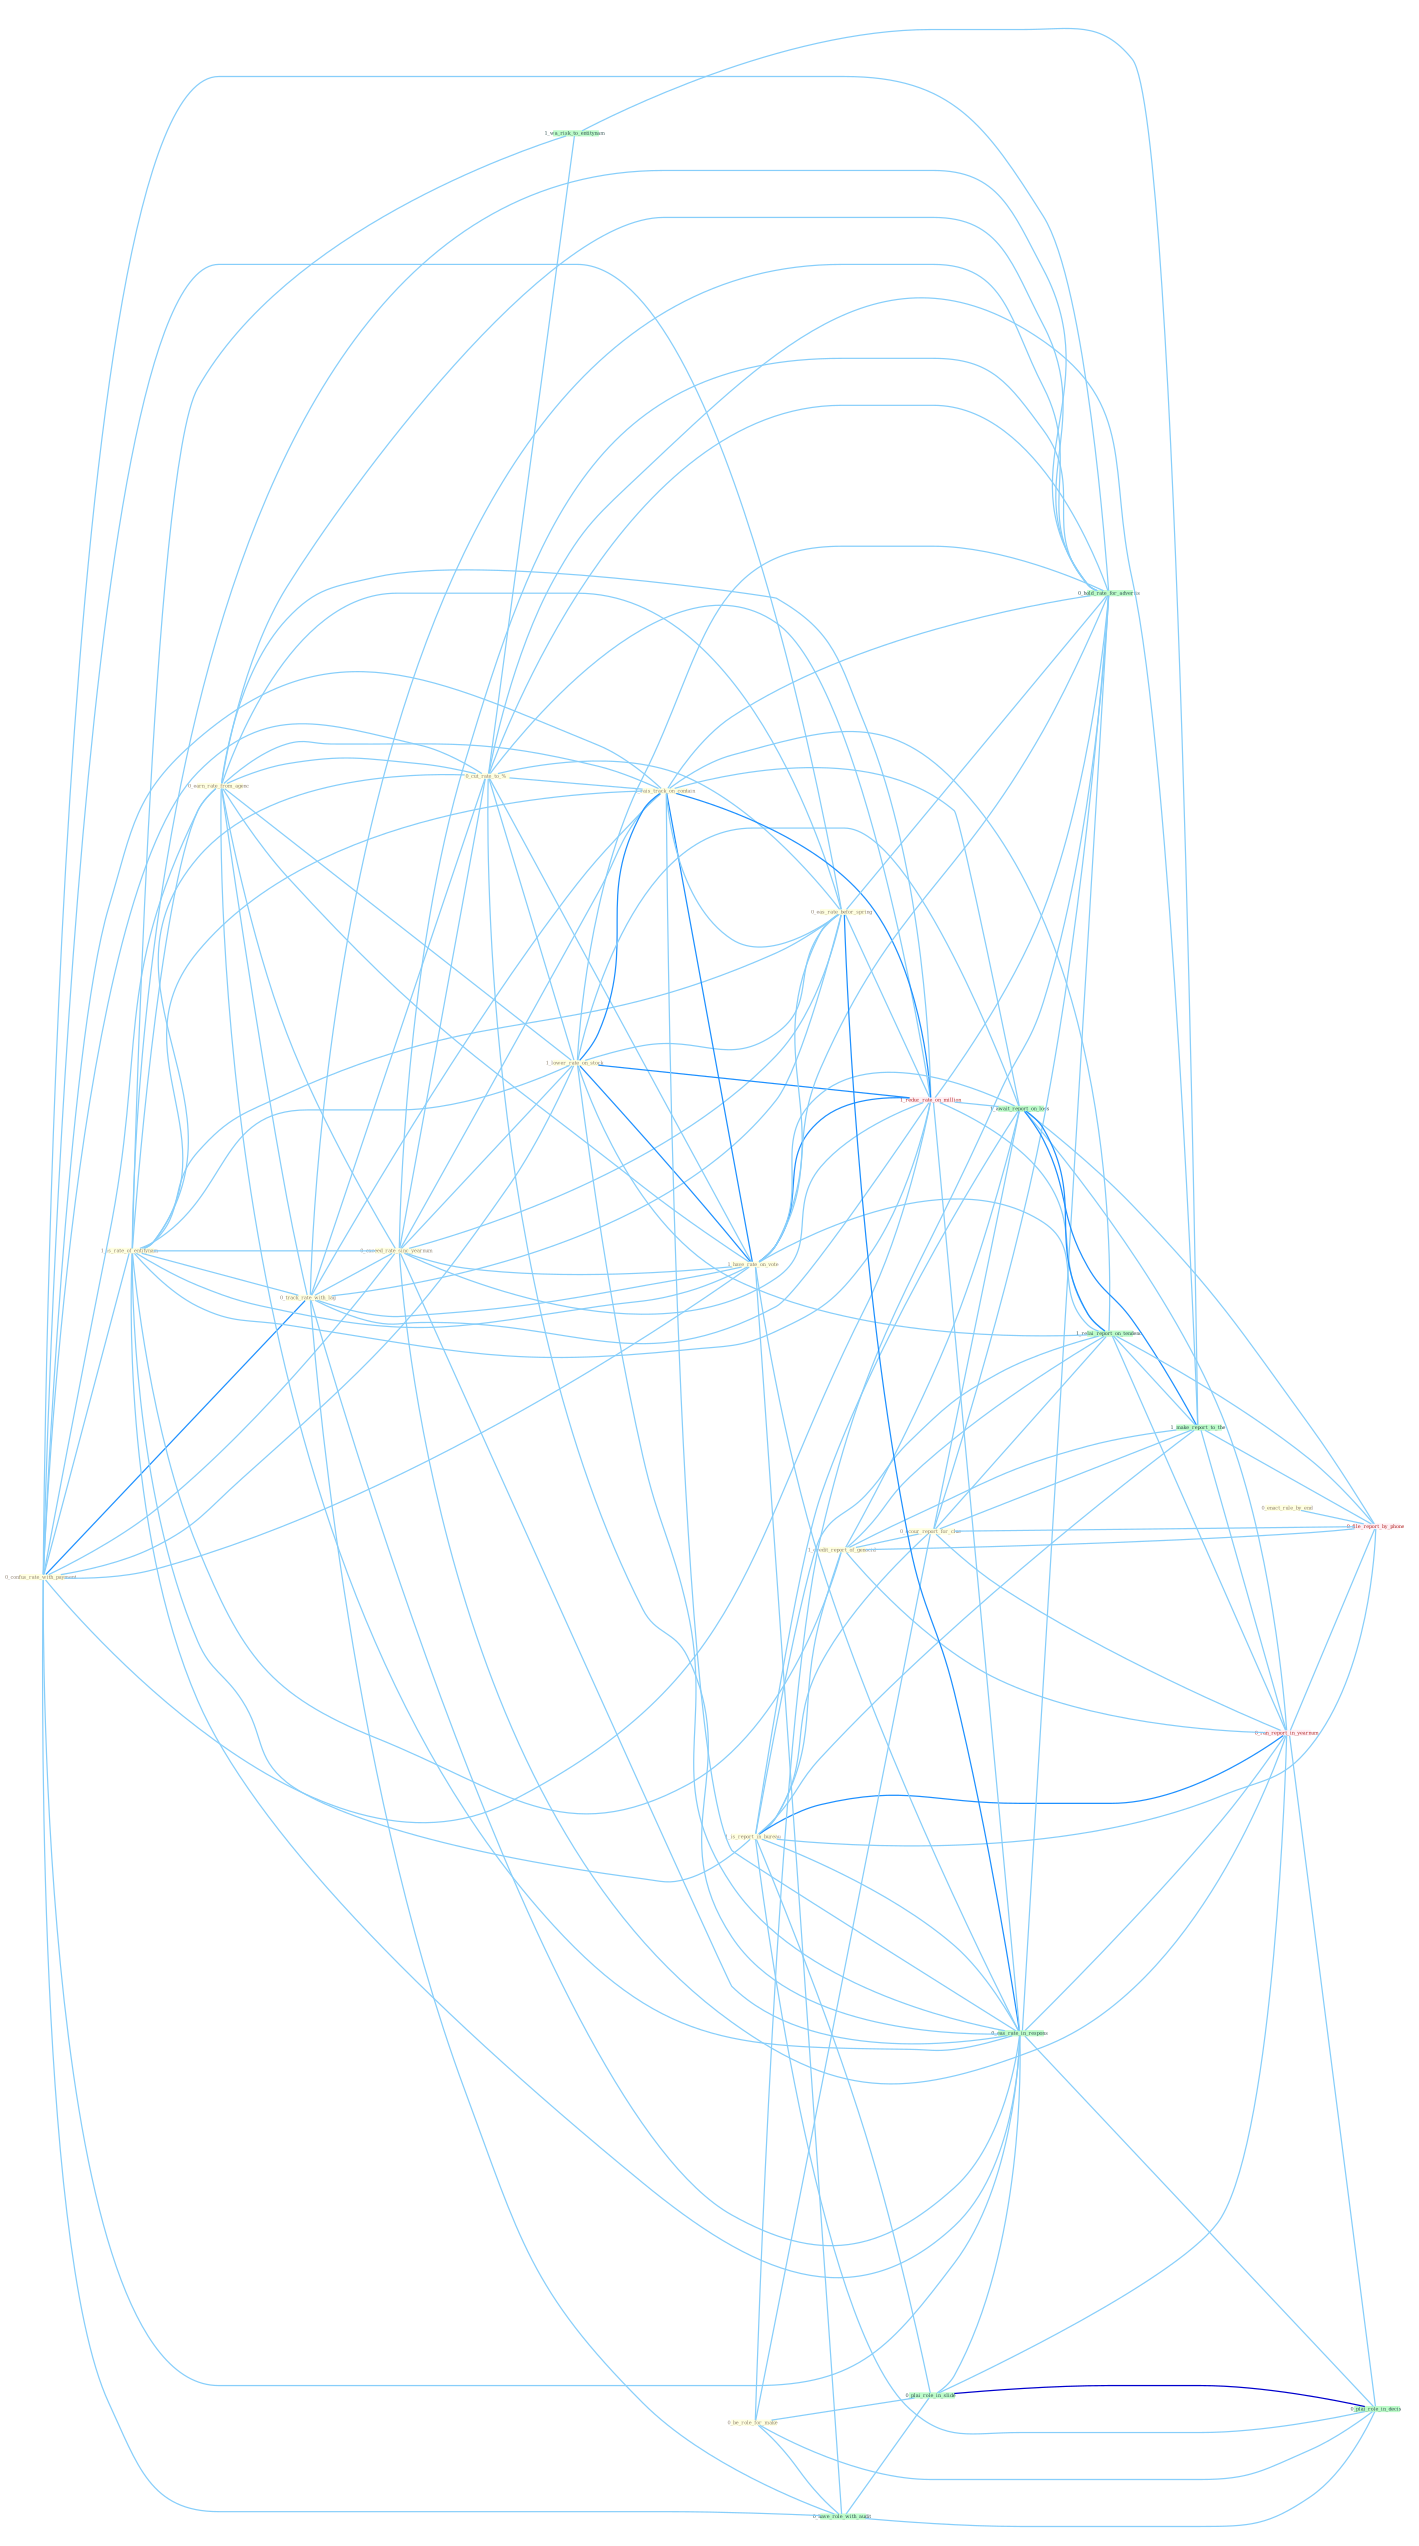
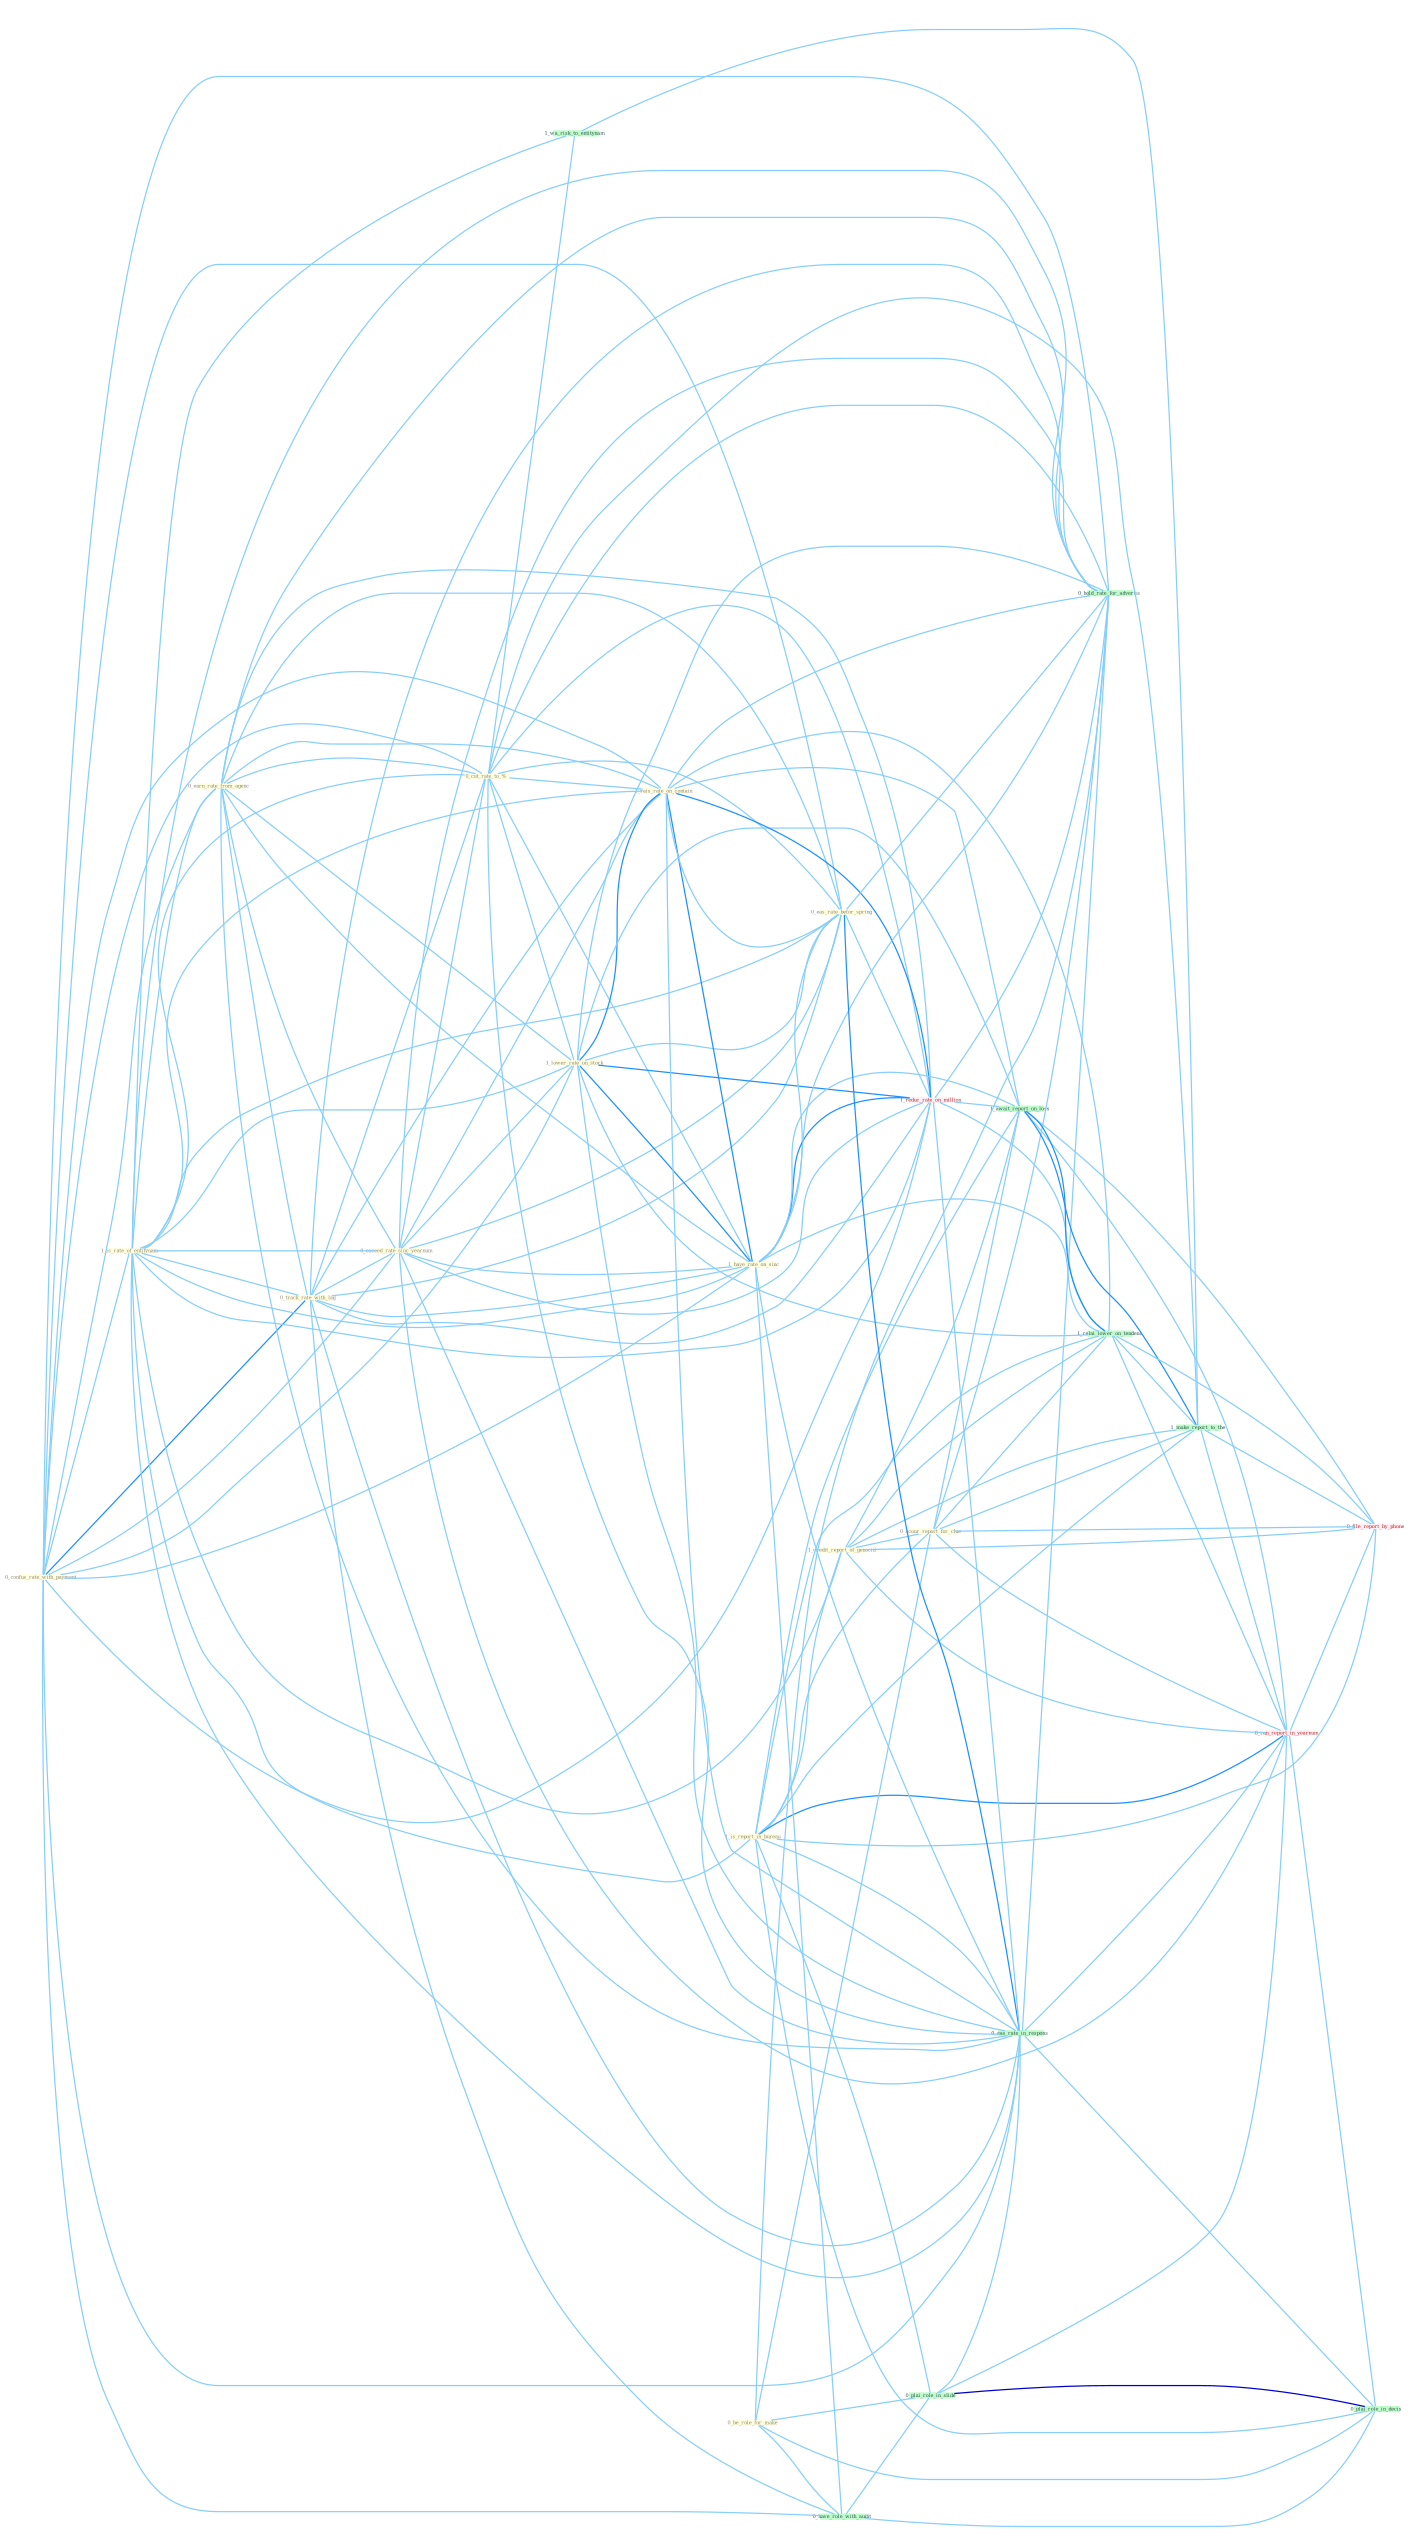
(665, 791) -> (665, 791)
(754, 1264) -> (754, 1264)
(1110, 1334) -> (1110, 1334)
(1288, 1508) -> none
